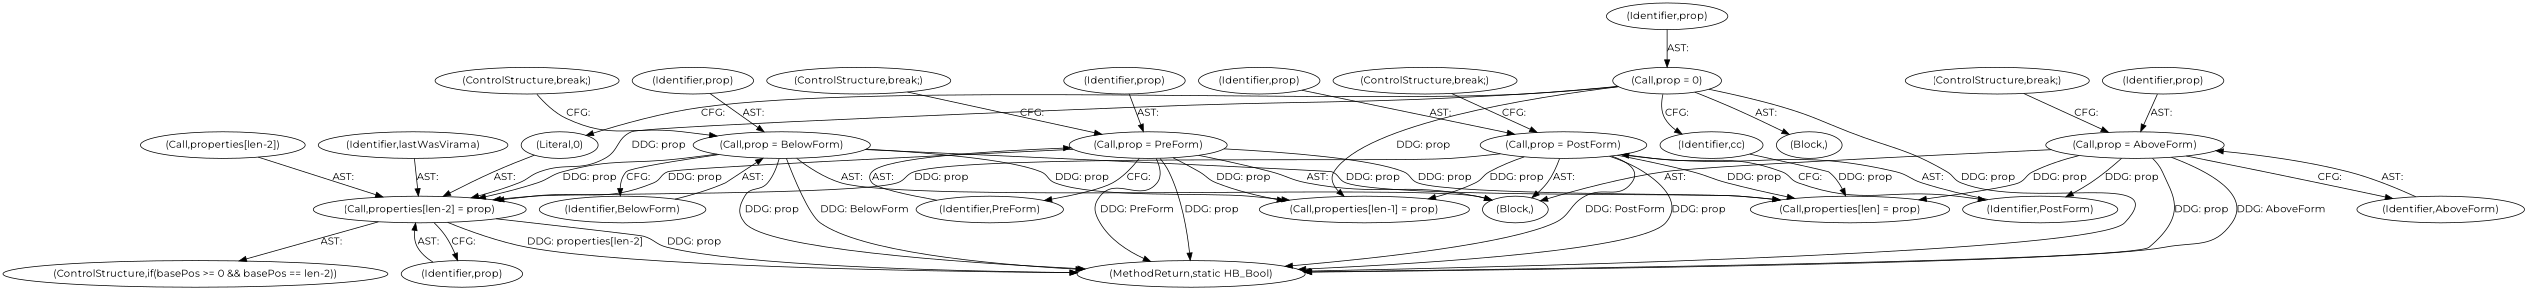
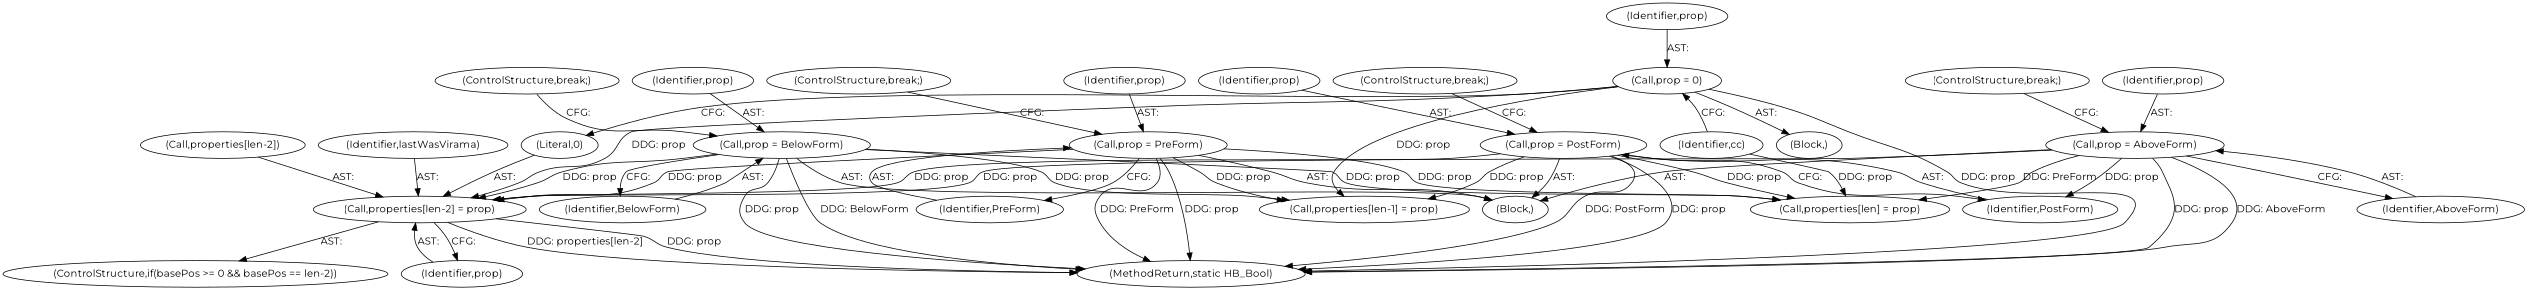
(1663, 114) -> (1699, 114)
none -> (1546, 159)
(2060, 177) -> (2060, 177)
